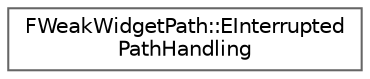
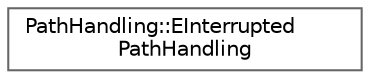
(185, 39) -> (185, 39)
